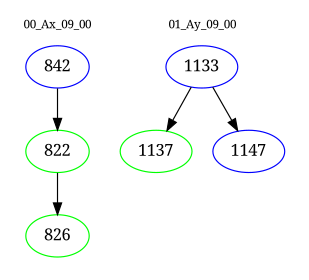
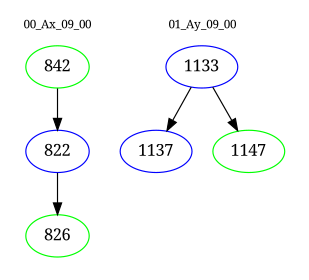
(58, 67) -> (58, 67)
(58, 151) -> (58, 151)
(156, 151) -> (156, 151)
(249, 151) -> (249, 151)
